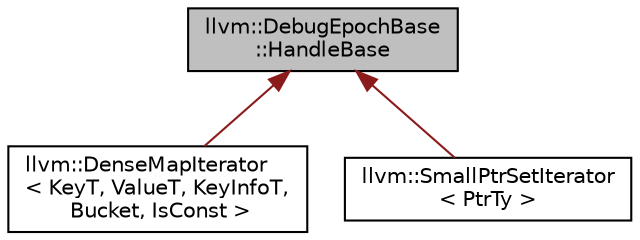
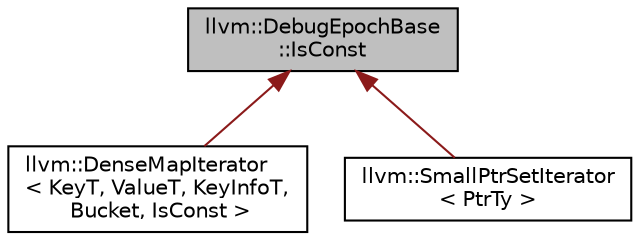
(323, 40) -> (323, 40)
